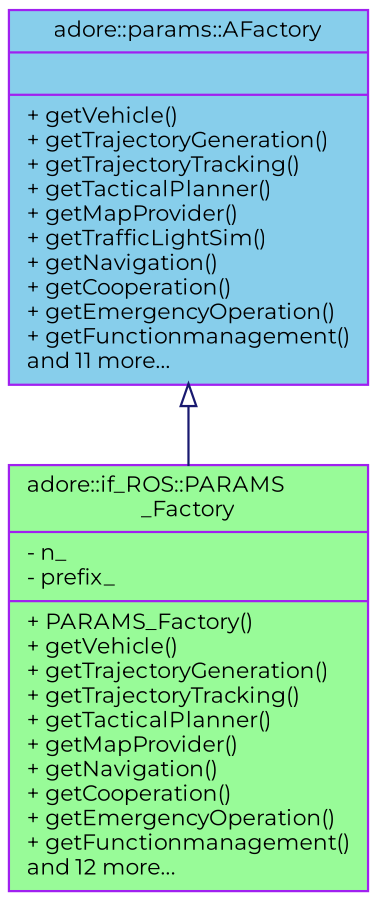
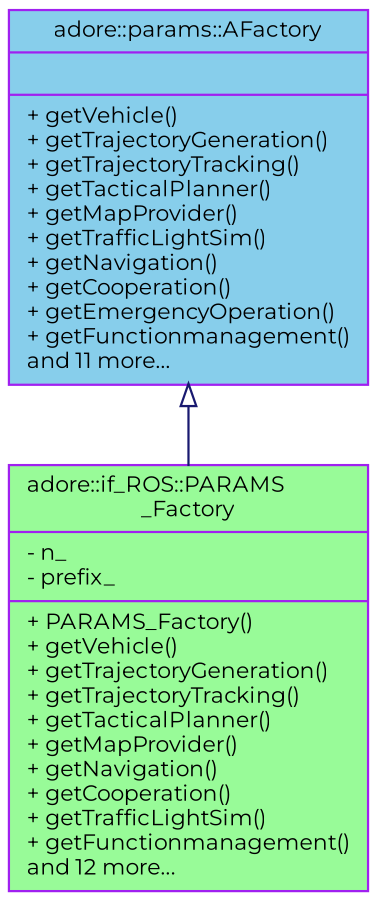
(182, 819) -> (147, 819)
